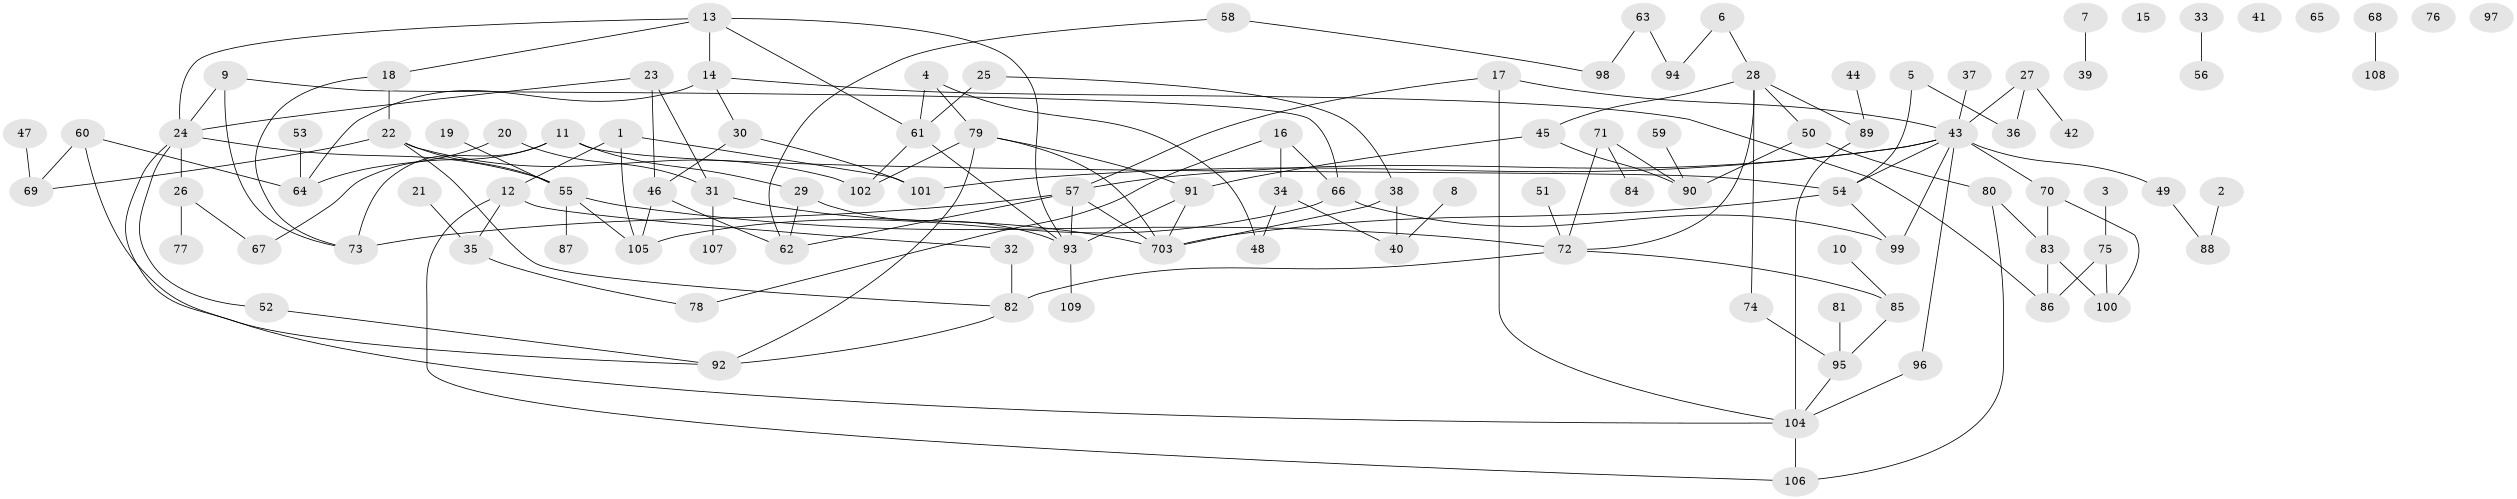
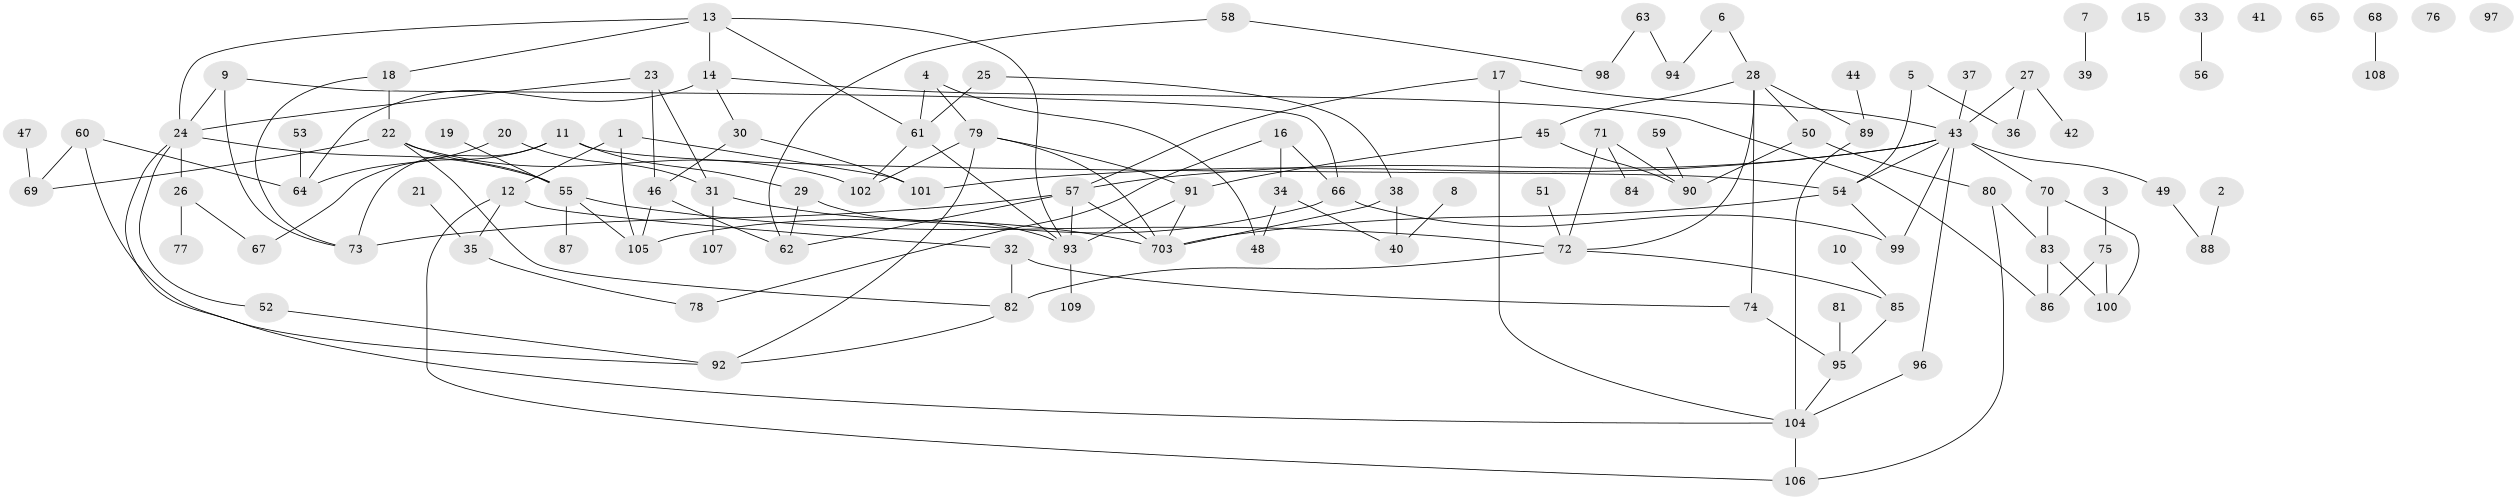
none -> (1378, 297)
